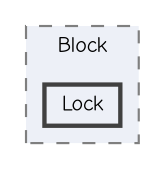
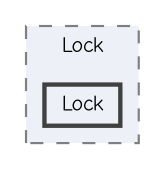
(82, 47) -> (82, 47)
